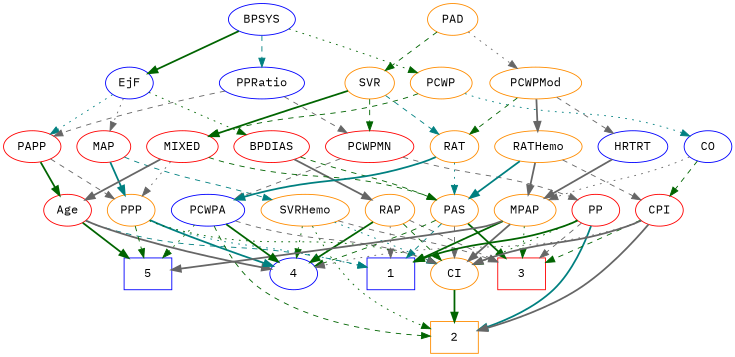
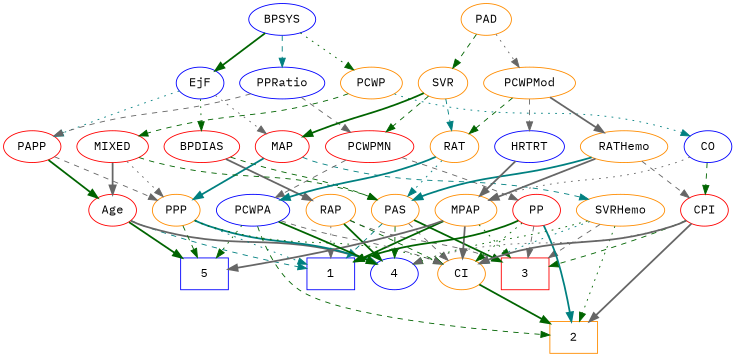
(283, 112) -> (368, 114)
